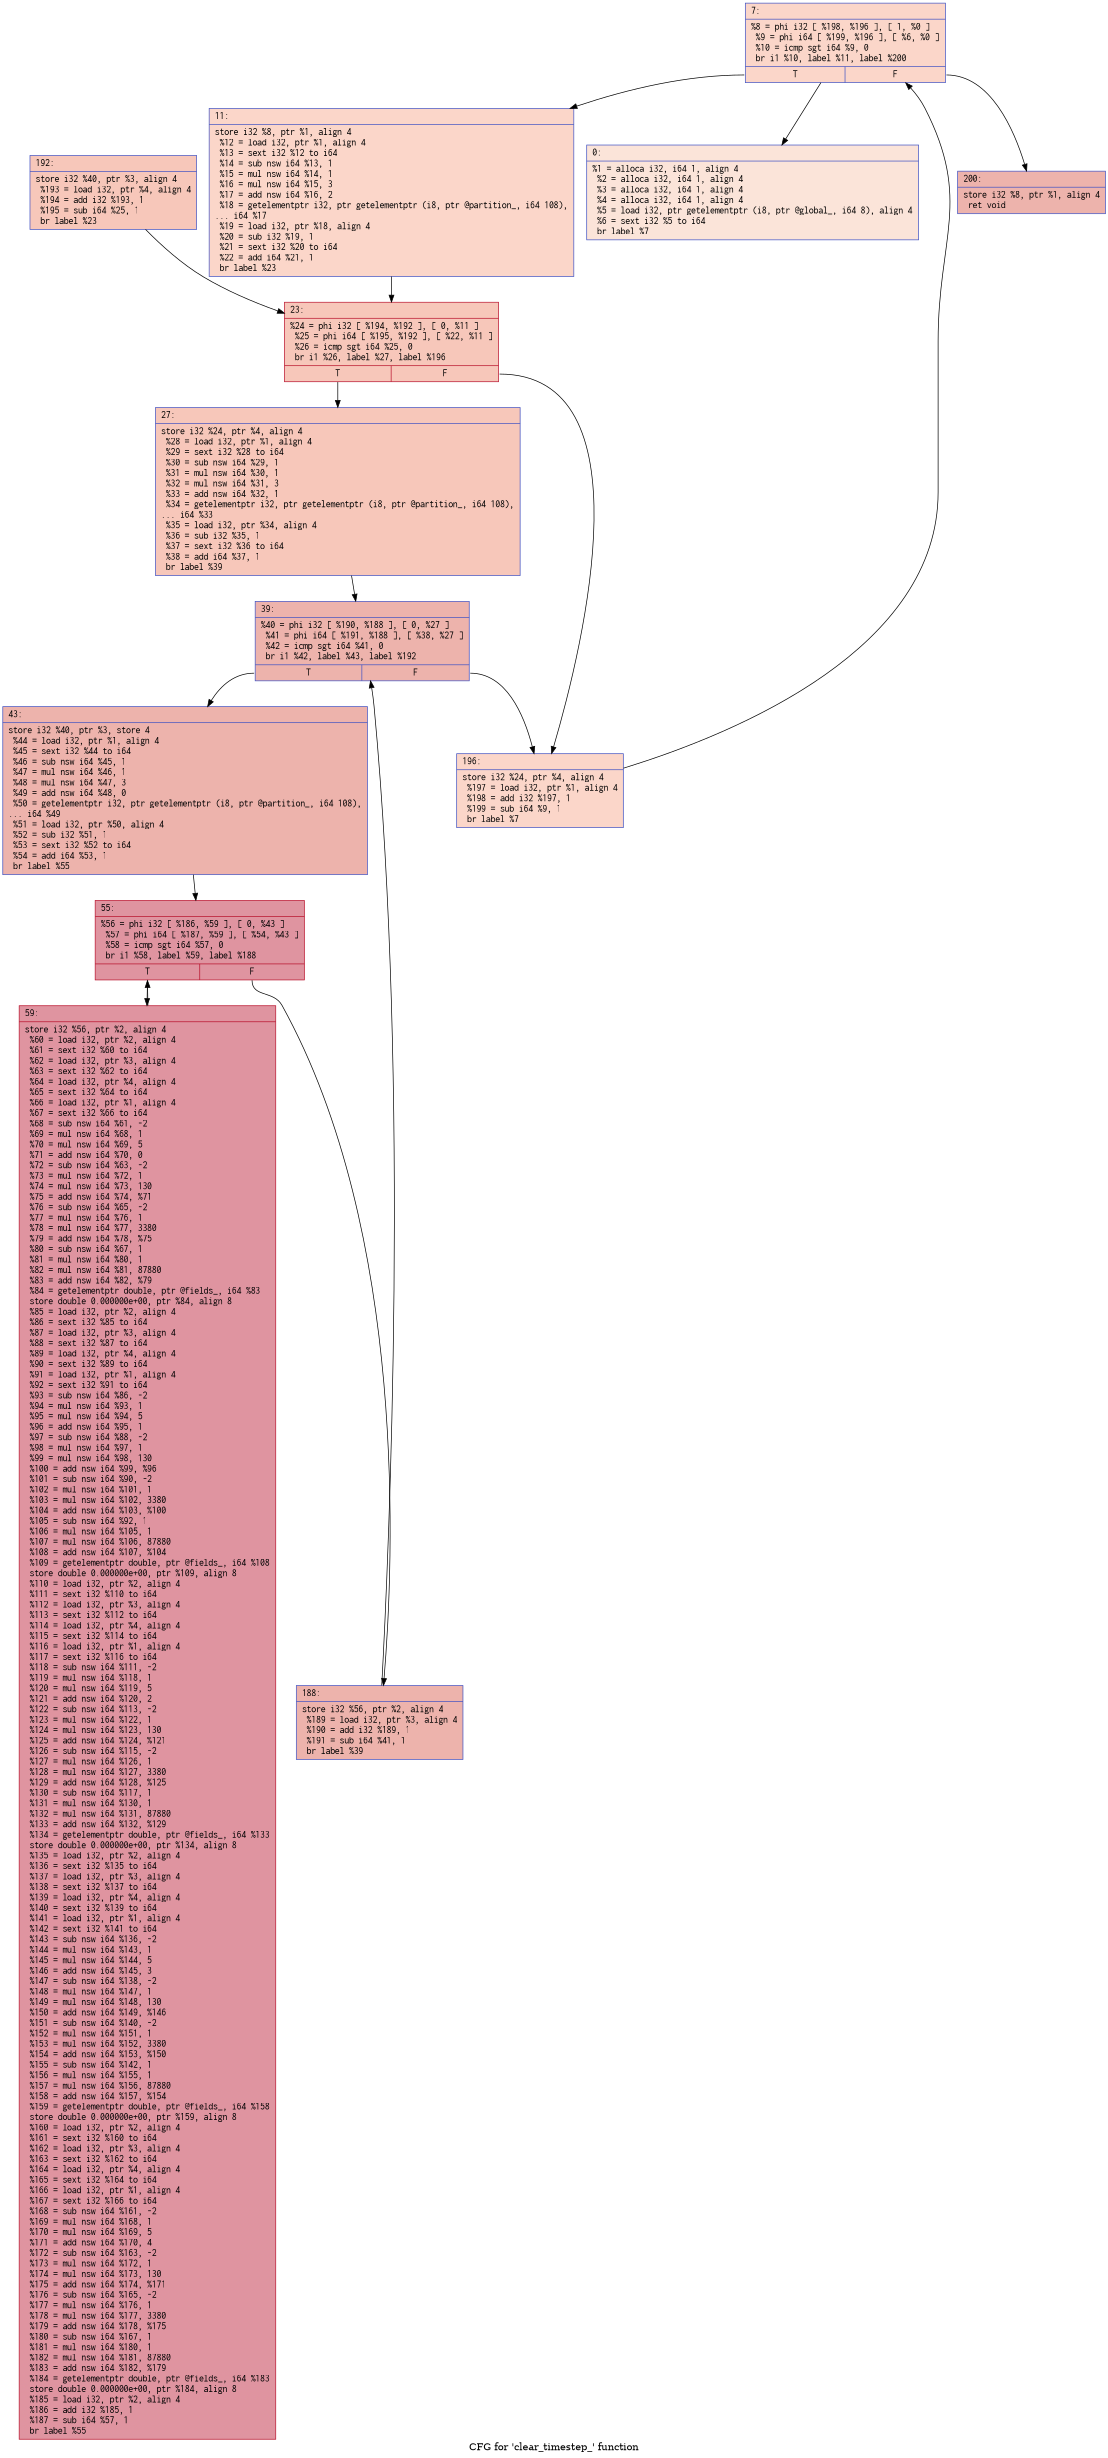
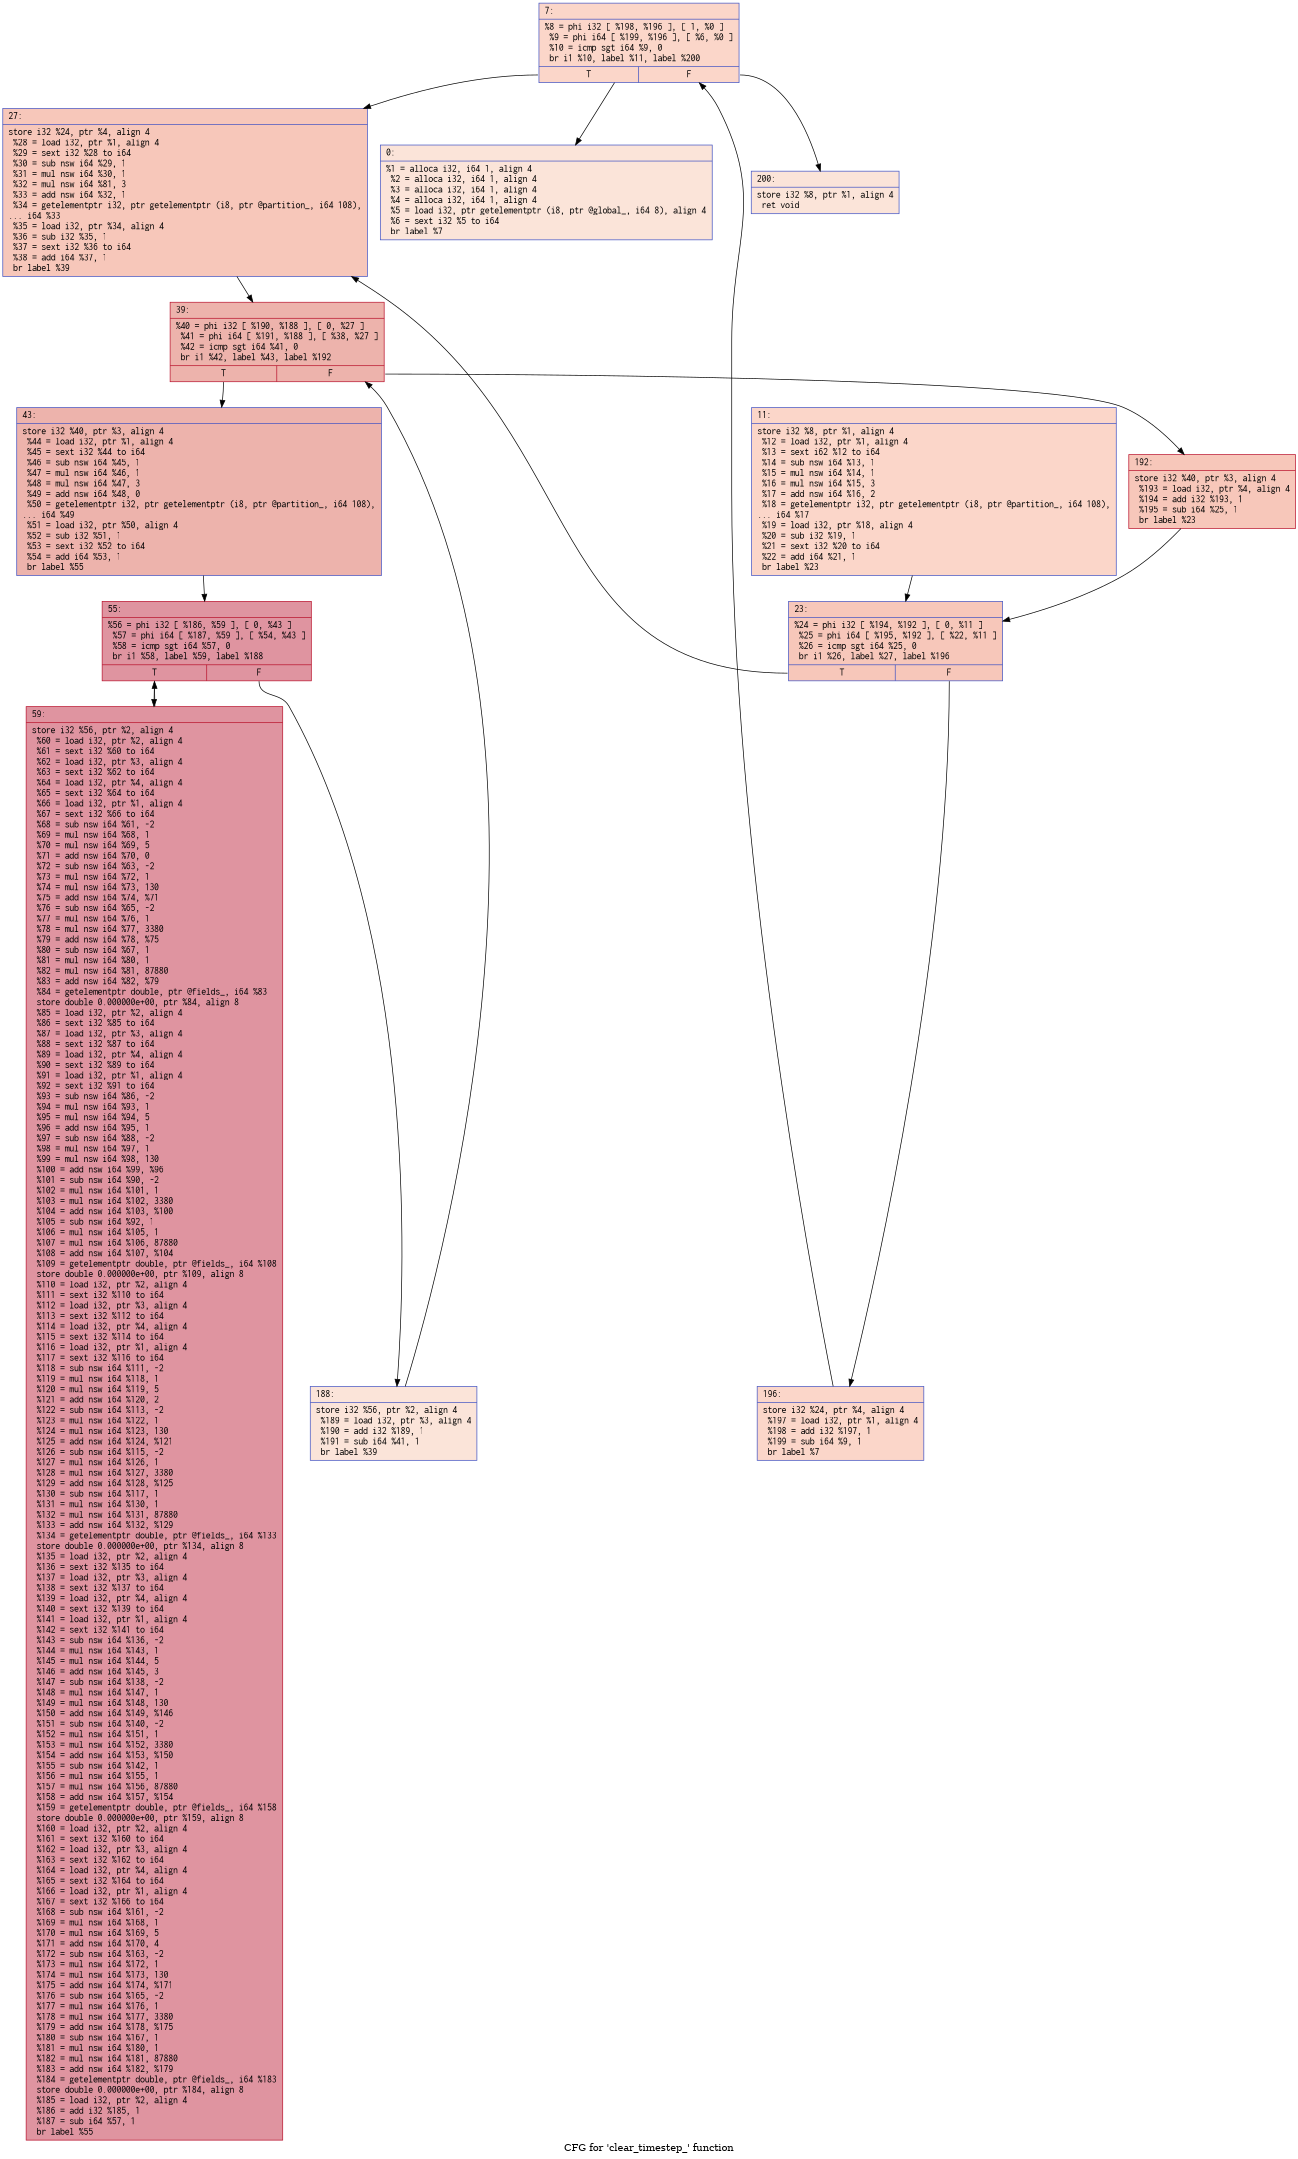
(659, 84) -> (453, 84)
(276, 153) -> (819, 452)
(113, 192) -> (1212, 492)
(1032, 192) -> (825, 192)
(391, 342) -> (896, 641)
(220, 484) -> (67, 184)
(362, 641) -> (277, 342)
(512, 699) -> (790, 380)
(79, 730) -> (93, 431)
(380, 1722) -> (394, 1423)
